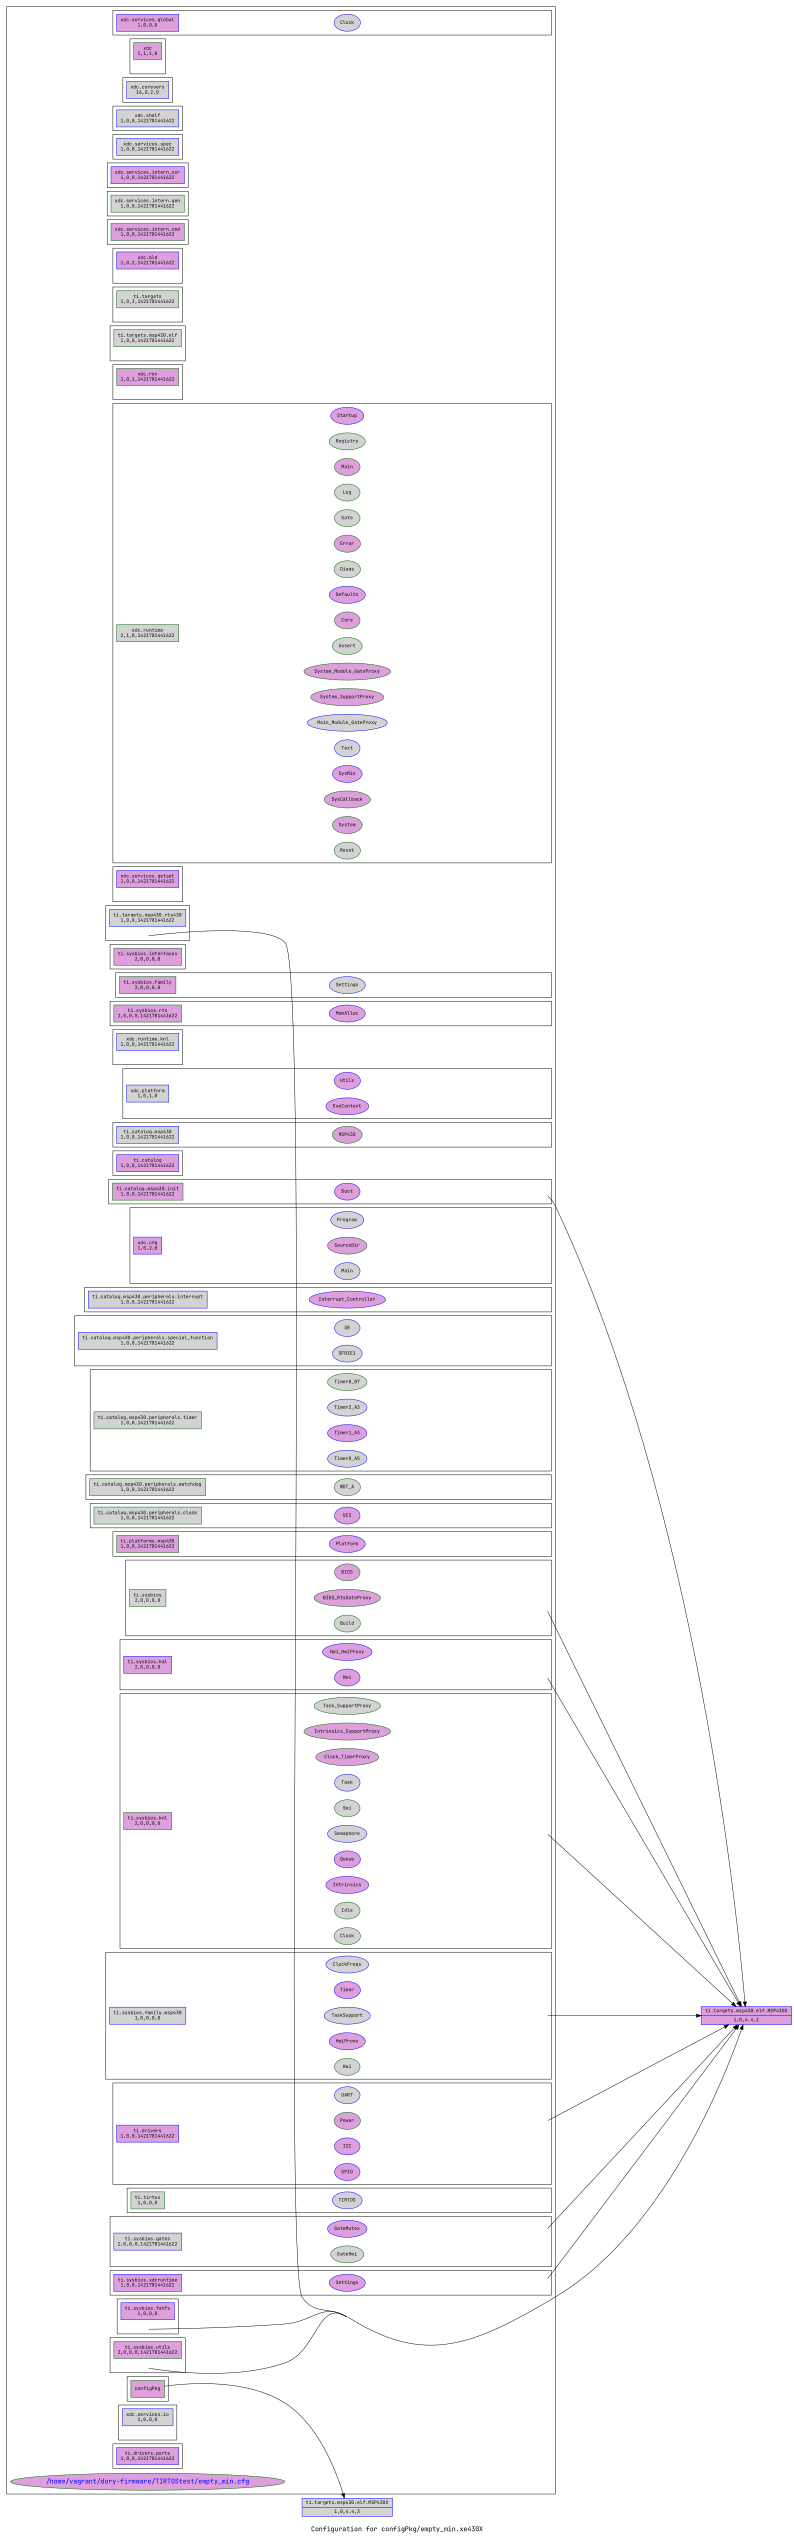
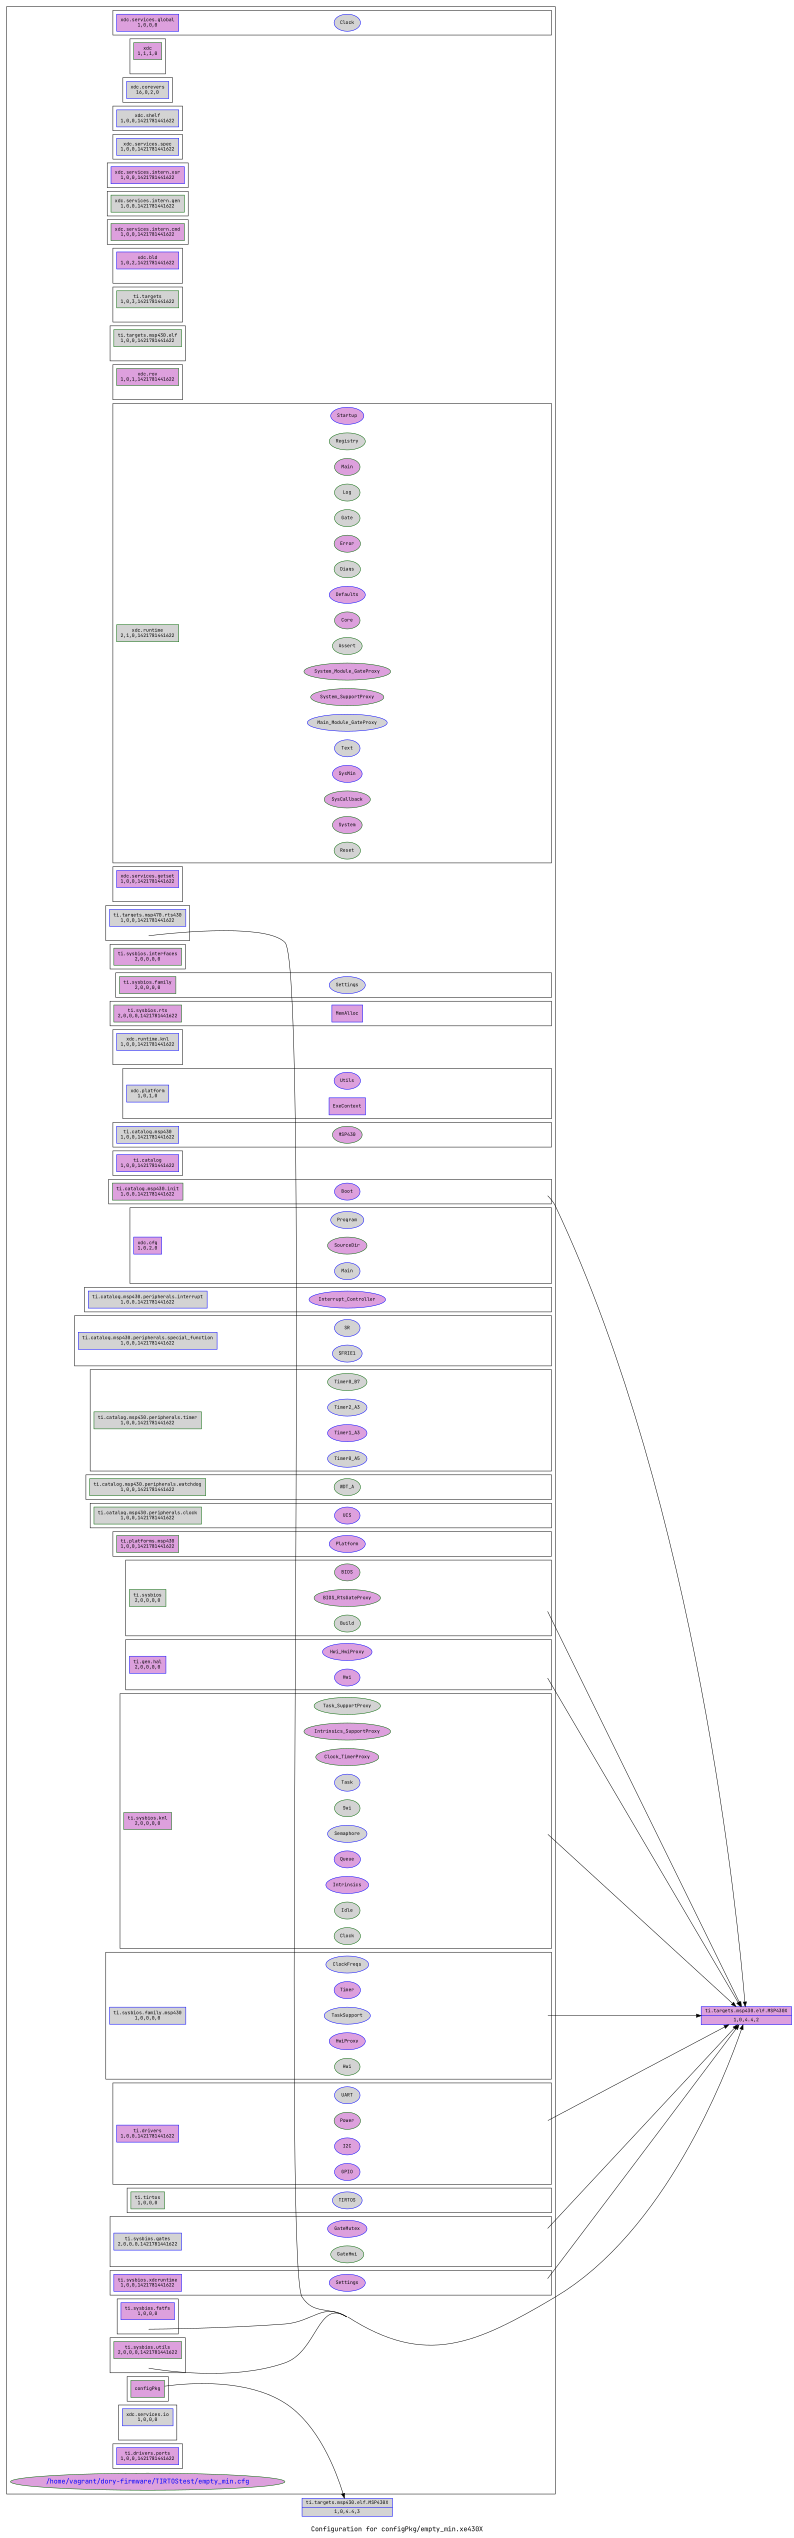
(148, 918) -> (148, 918)
(347, 1014) -> (347, 1014)
(347, 1106) -> (347, 1106)
(148, 1665) -> (148, 1665)
